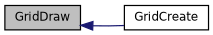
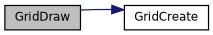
(108, 26) -> (96, 10)
